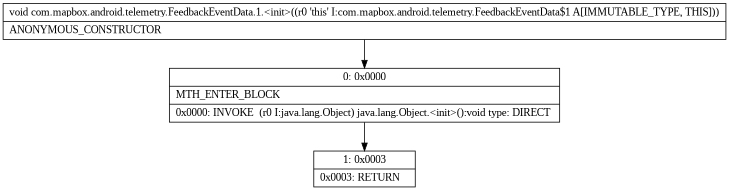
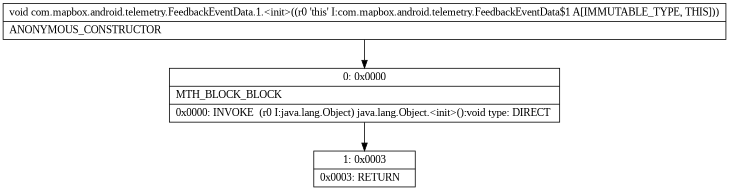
(228, 95) -> (229, 95)
